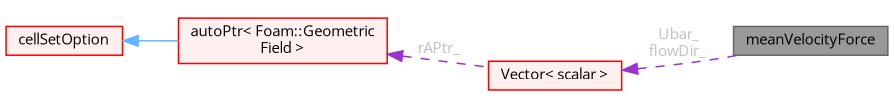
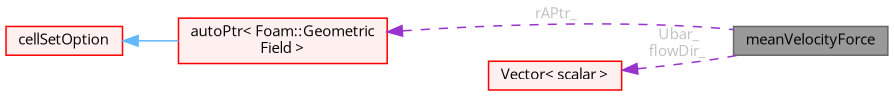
(446, 62) -> (568, 24)
